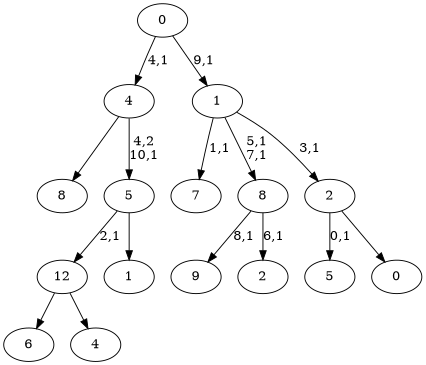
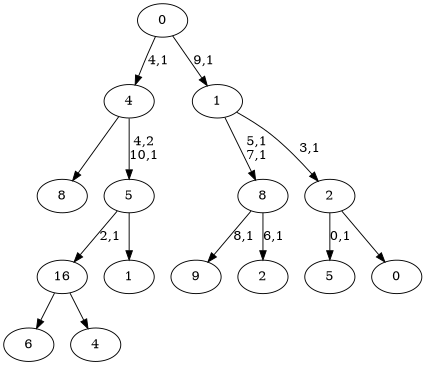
(196, 196) -> none
(62, 277) -> (62, 277)
